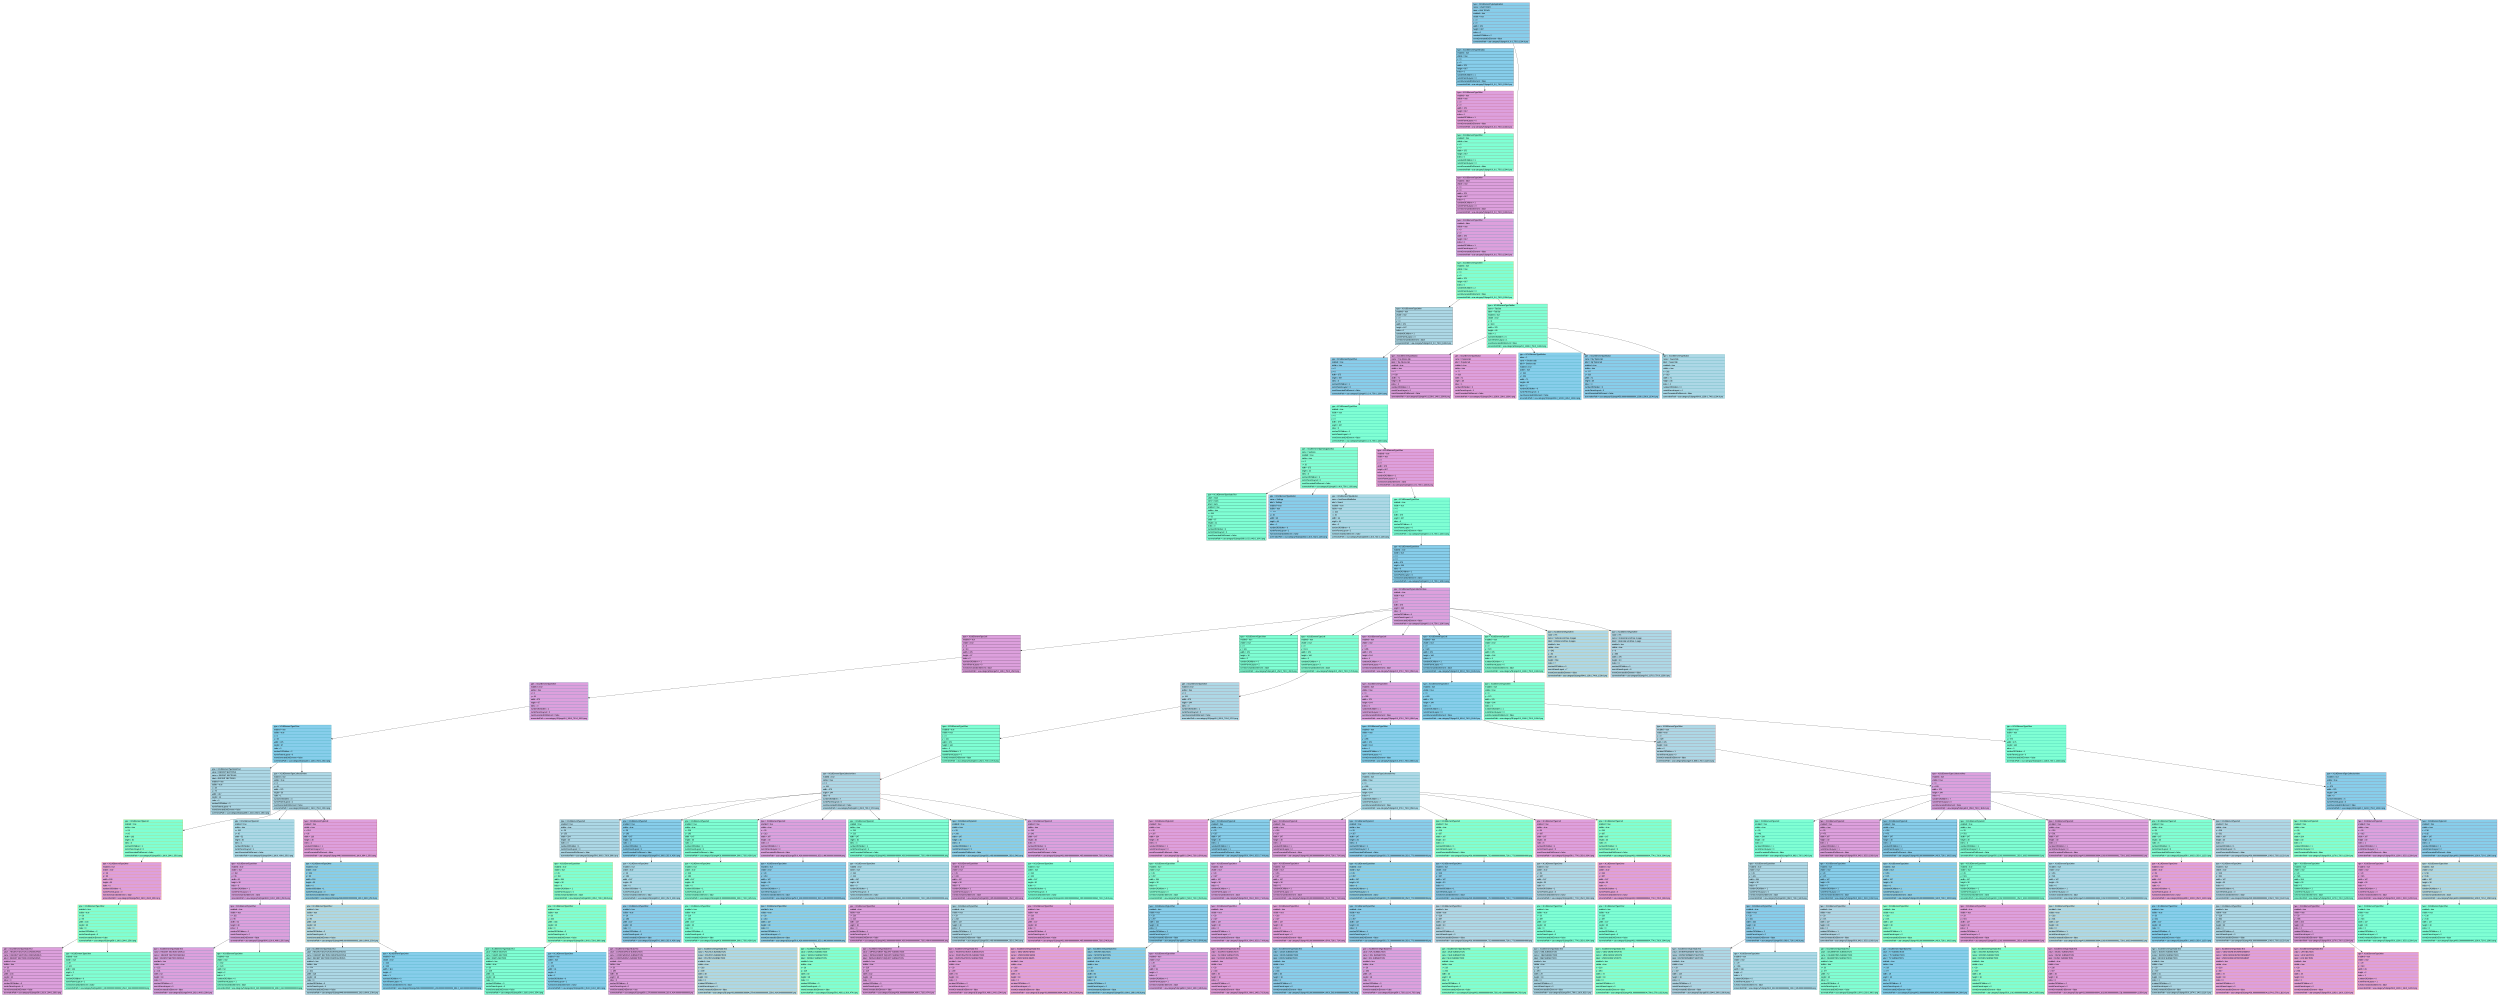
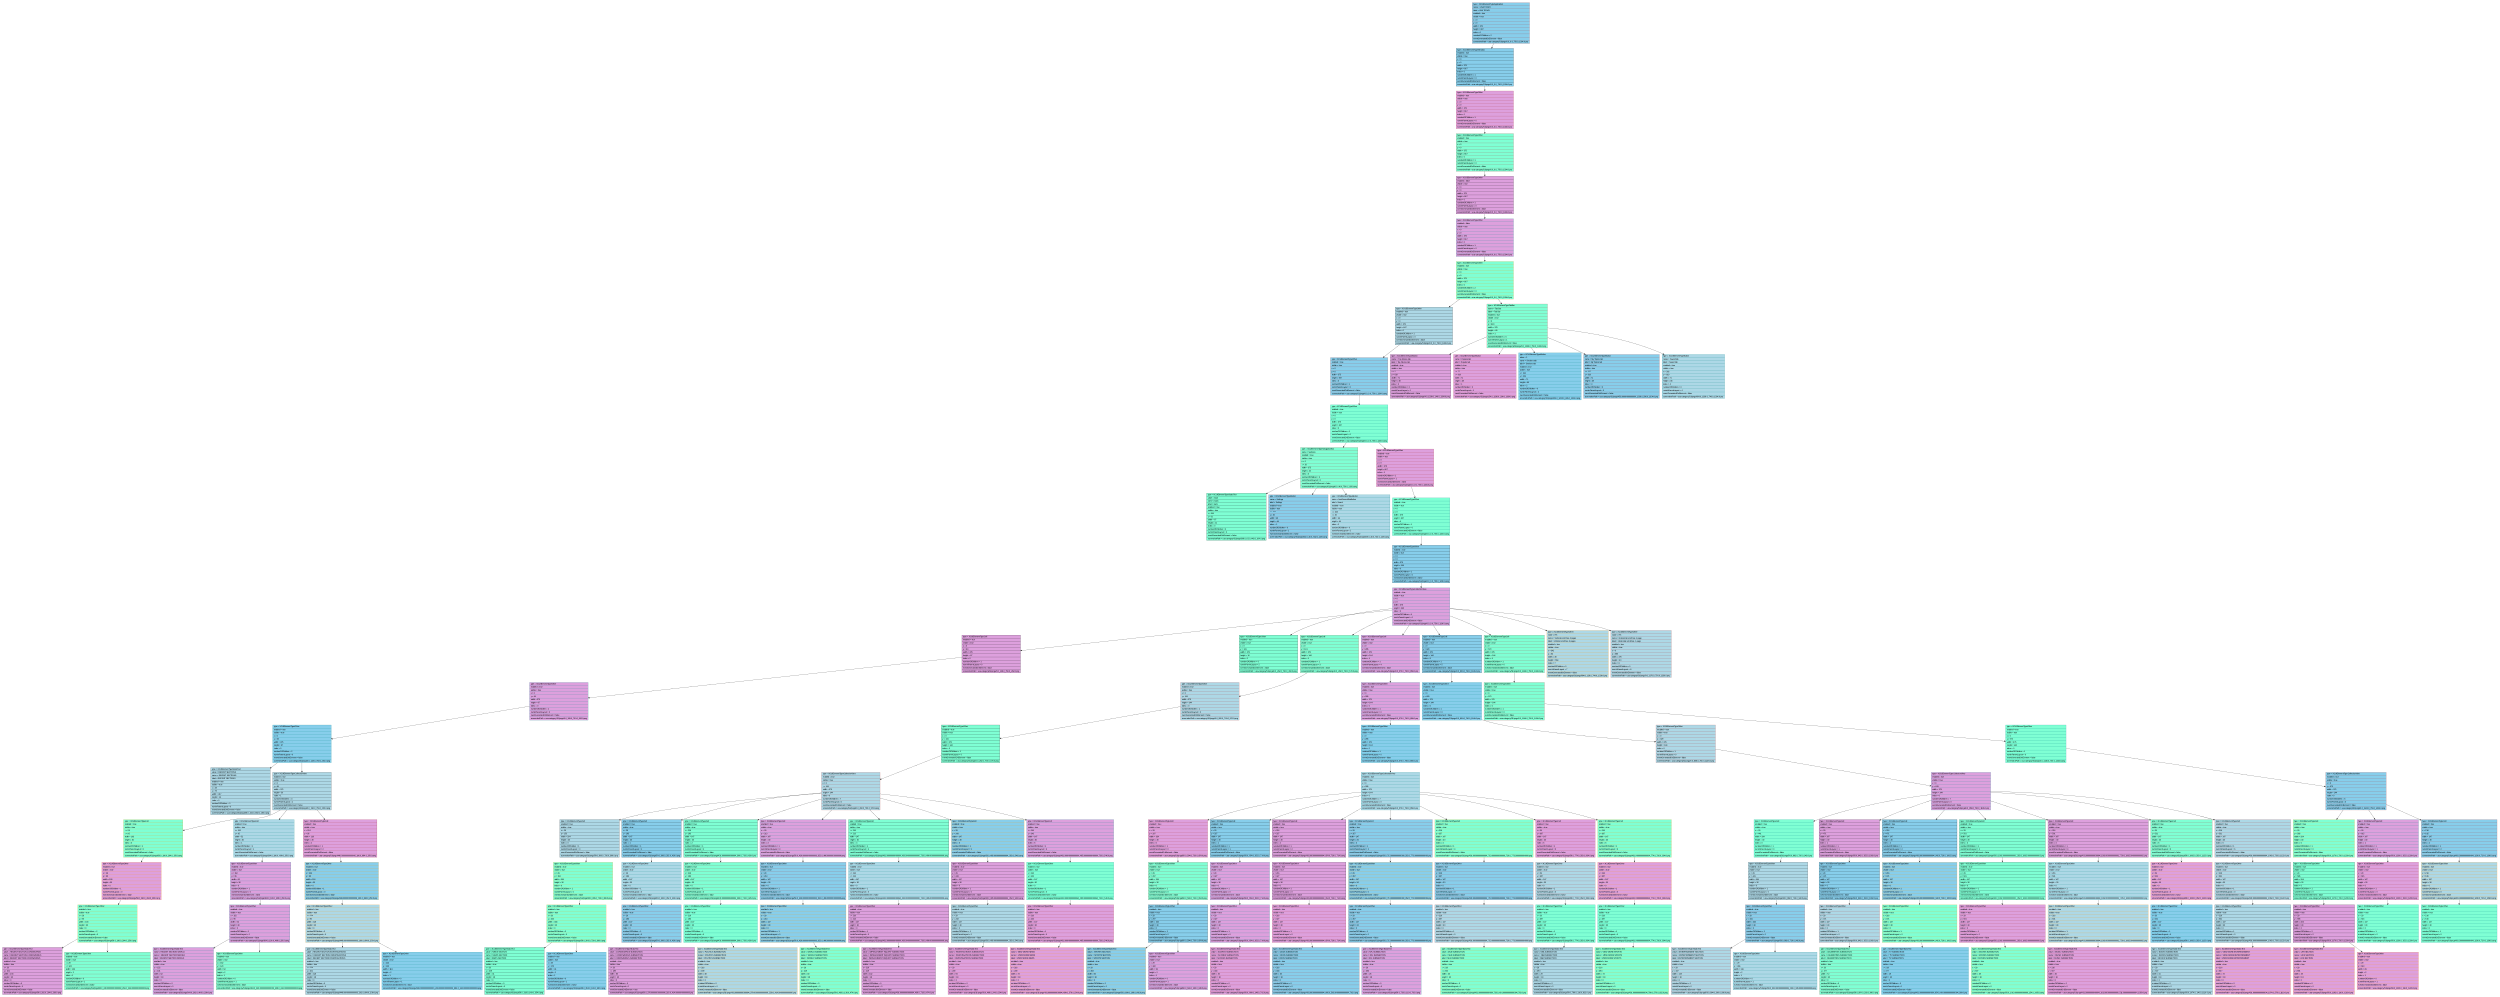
(1517, 173) -> (1493, 45)
